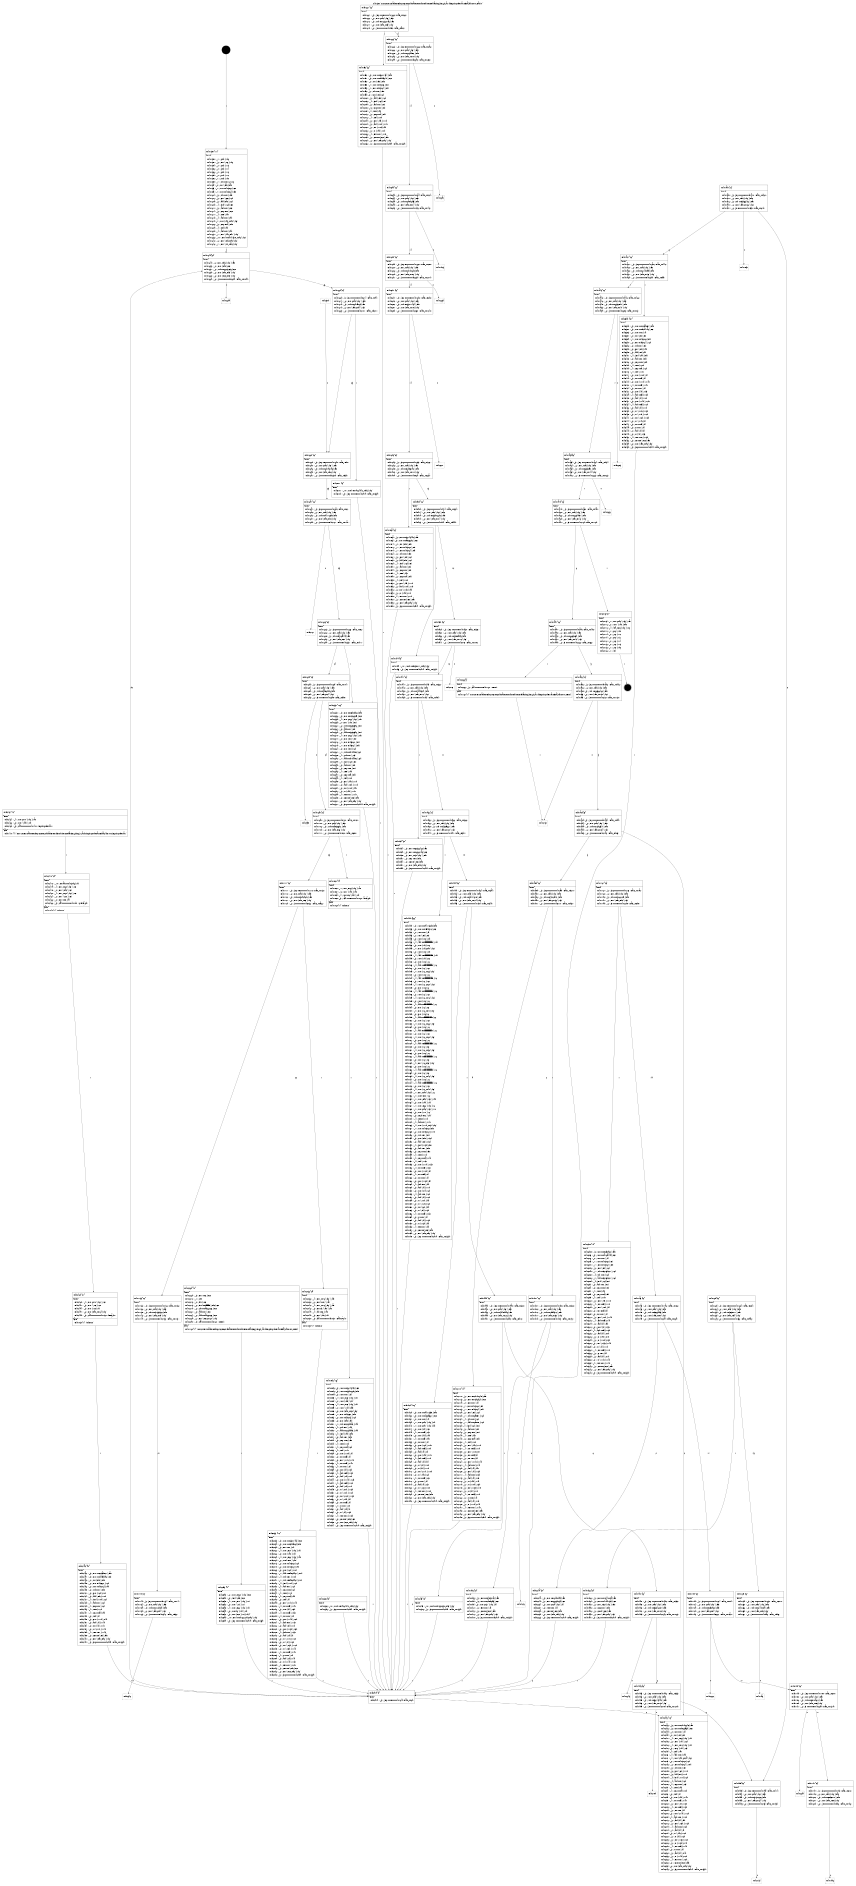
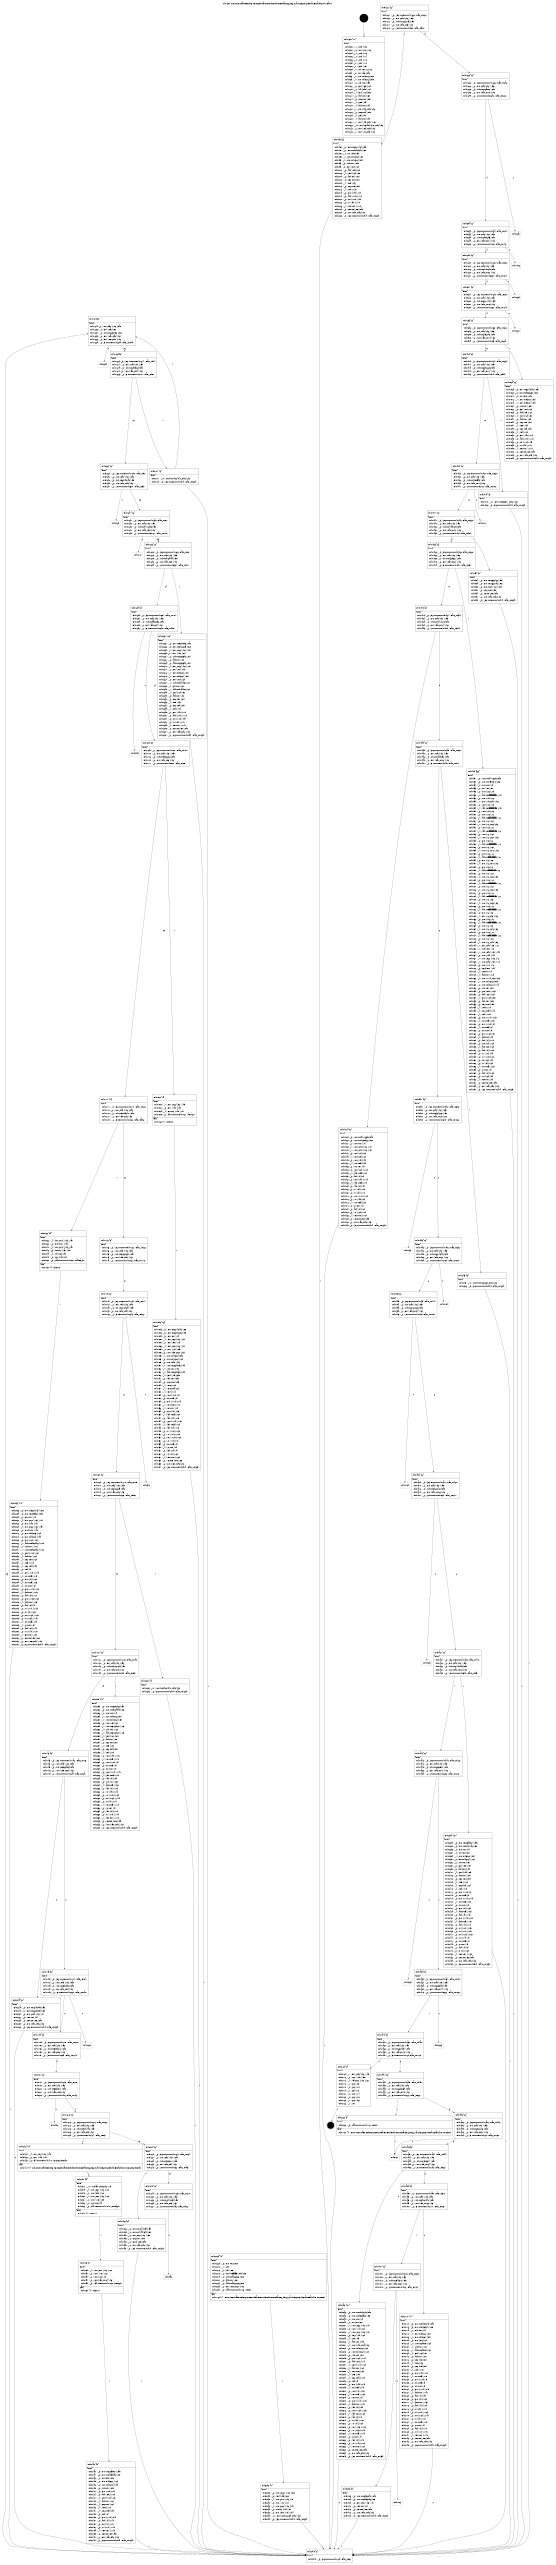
(226, 249) -> (176, 395)
(326, 378) -> (119, 505)
(787, 993) -> (424, 1394)
none -> (116, 1485)
(537, 1705) -> (338, 2504)
(800, 1794) -> none
none -> (85, 2125)
